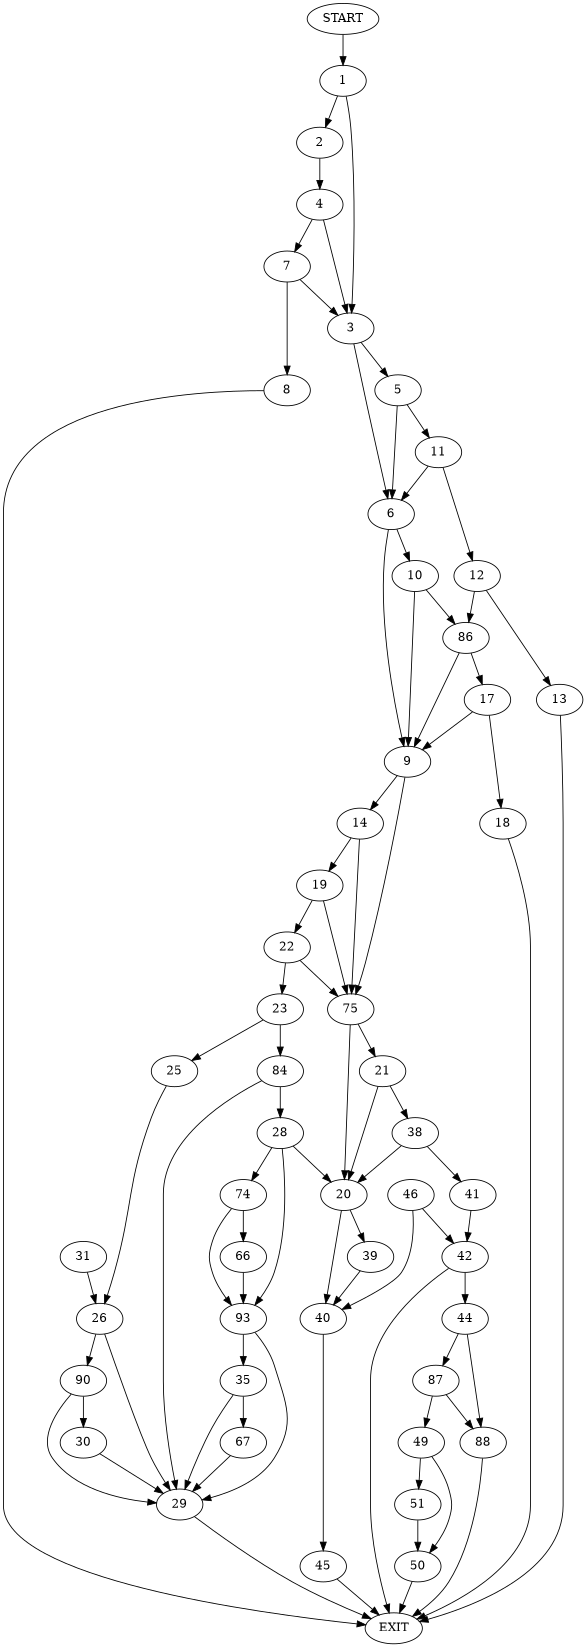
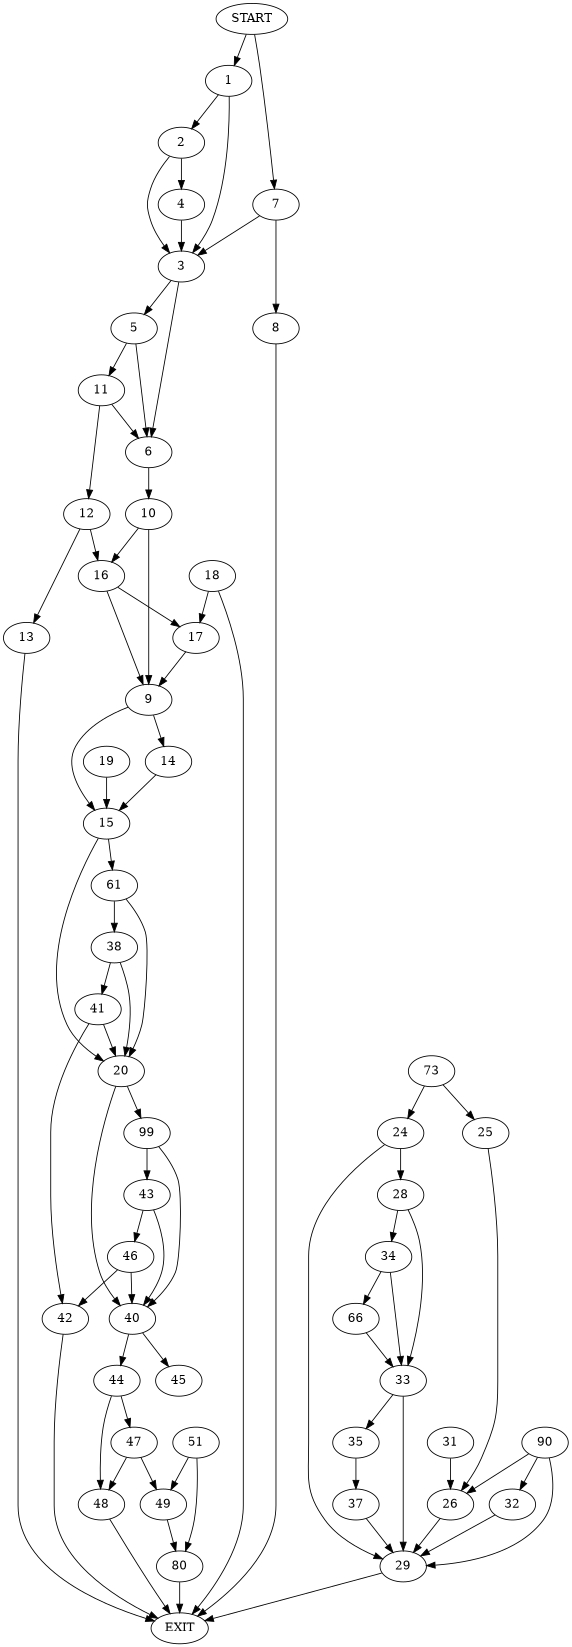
none -> (148, 200)
(306, 232) -> (265, 107)
(386, 634) -> none
(466, 638) -> (101, 576)
(495, 757) -> (205, 603)
(342, 851) -> none
(287, 947) -> none
(280, 1009) -> (432, 1071)
(351, 1009) -> (107, 824)
(280, 1071) -> (401, 1133)
(383, 1071) -> (114, 886)
(309, 1161) -> (108, 1036)
none -> (147, 1195)
(243, 1195) -> (389, 1257)
(371, 1257) -> (147, 1133)
(465, 1284) -> (126, 1346)
(243, 1319) -> (403, 1381)
(93, 1346) -> (501, 1471)
(436, 1381) -> (134, 1443)
(208, 1436) -> none
(83, 1443) -> (512, 1505)
(243, 1443) -> (356, 1505)
(483, 1443) -> (101, 1505)
(420, 1469) -> (182, 1470)
(418, 1566) -> (180, 1566)
(355, 1594) -> none
